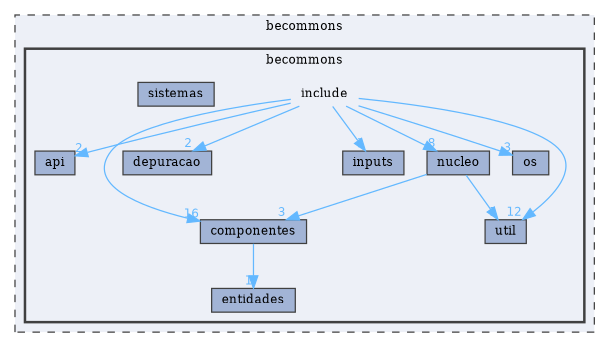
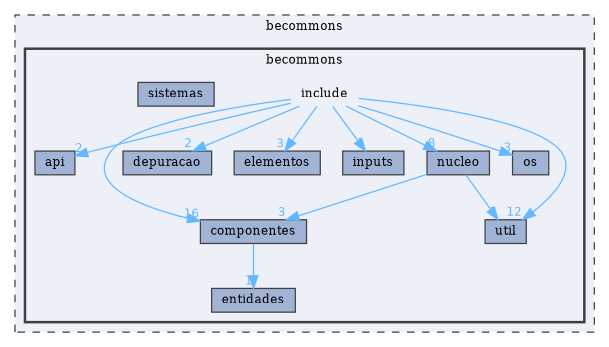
none -> (277, 163)
